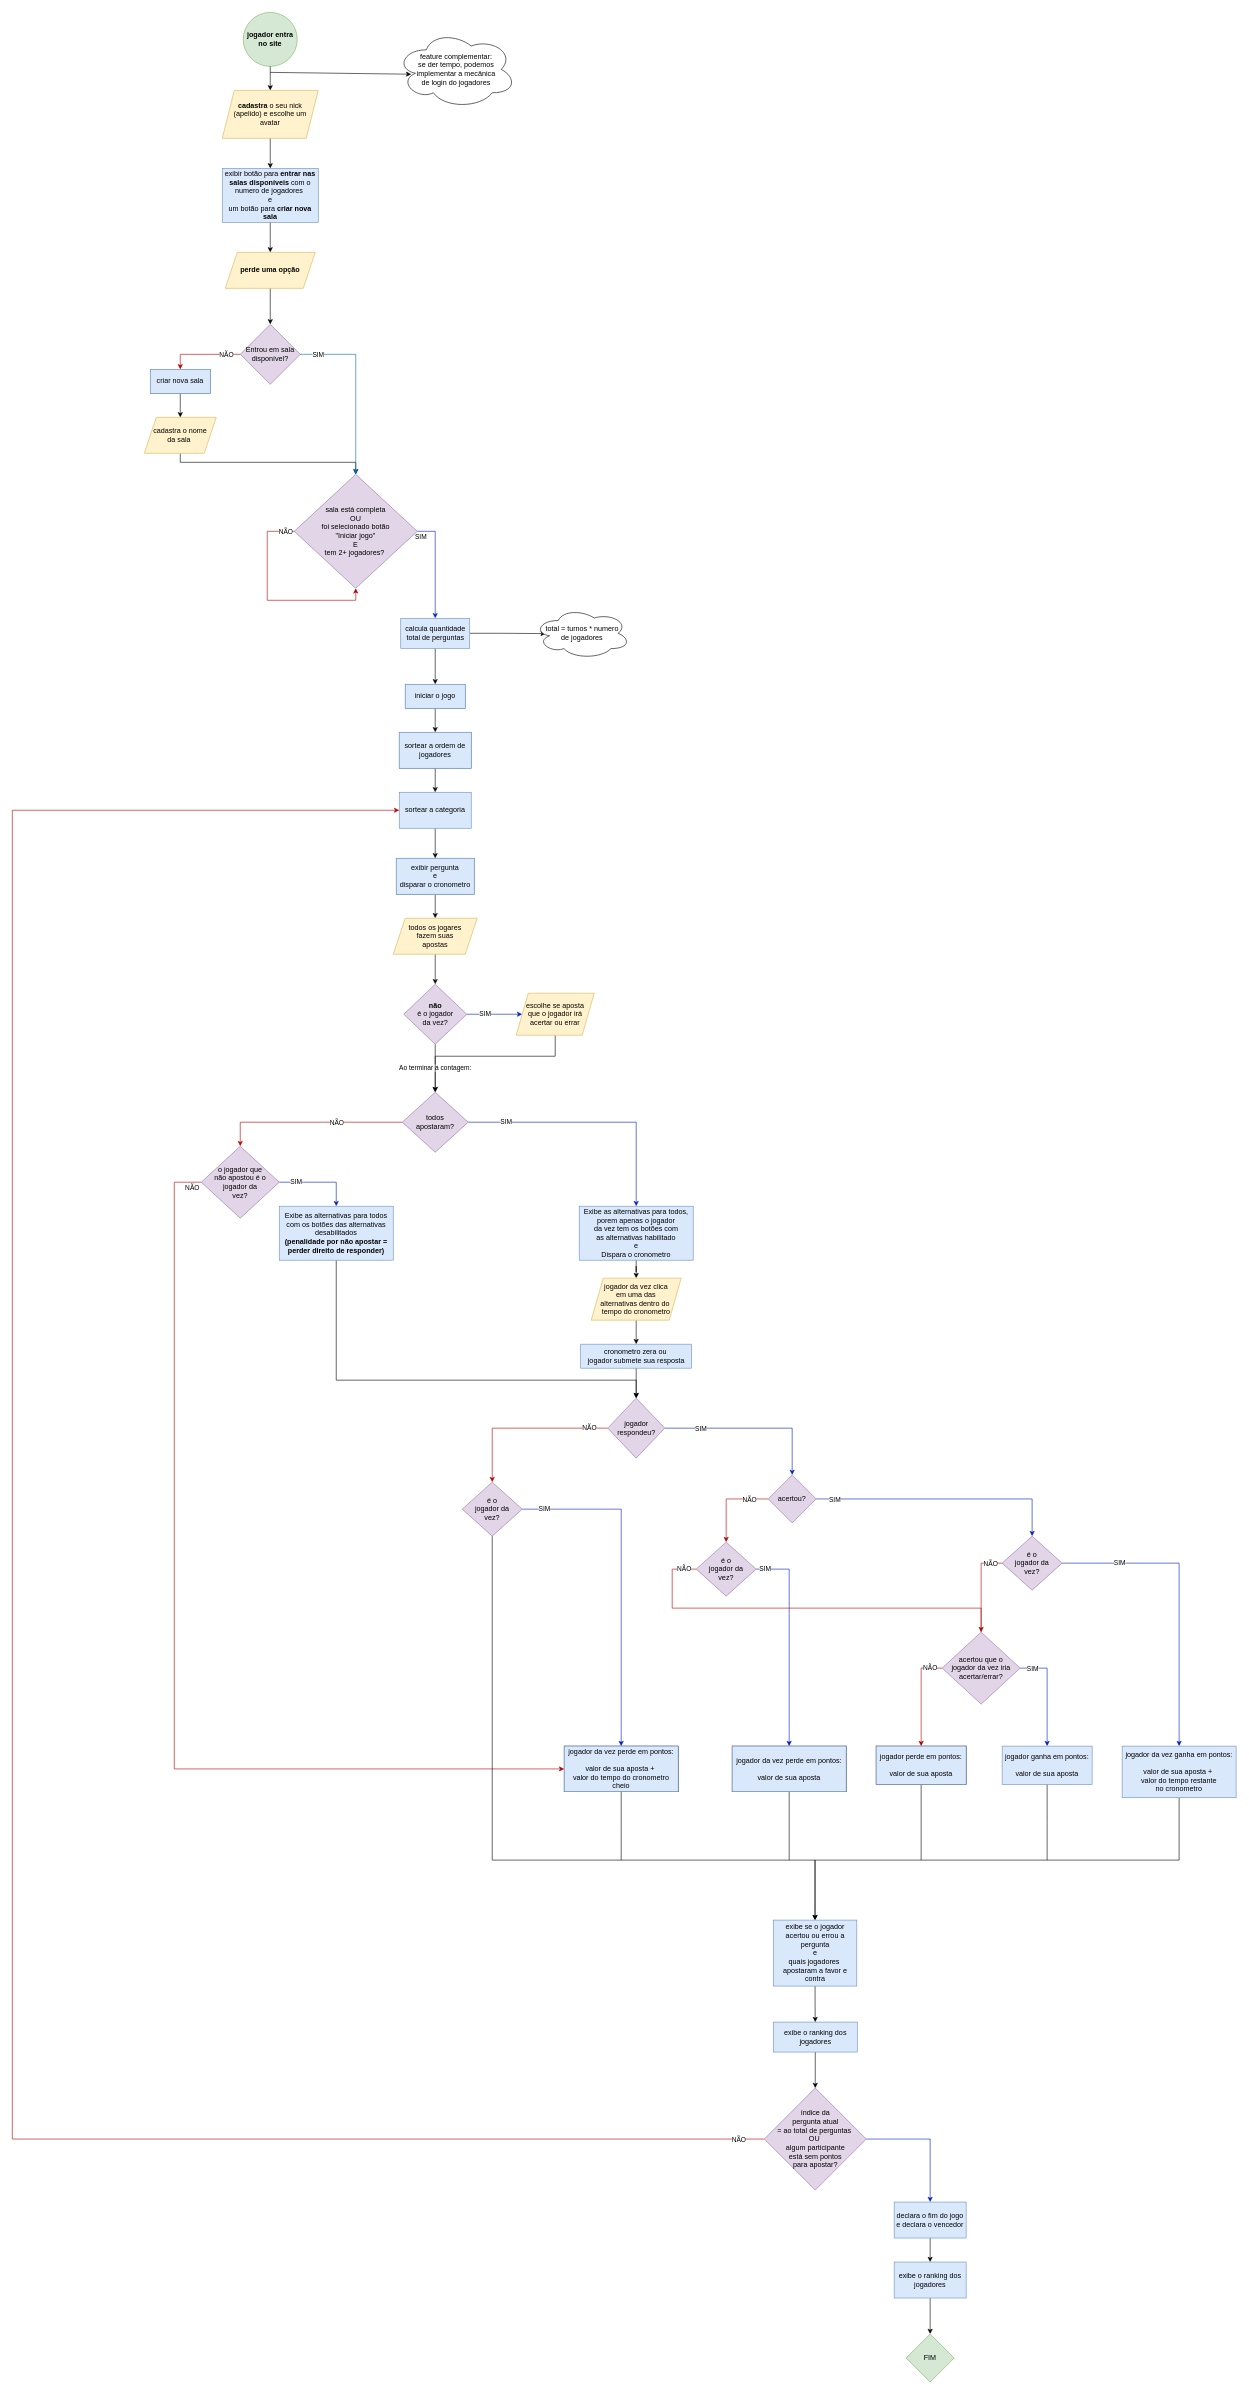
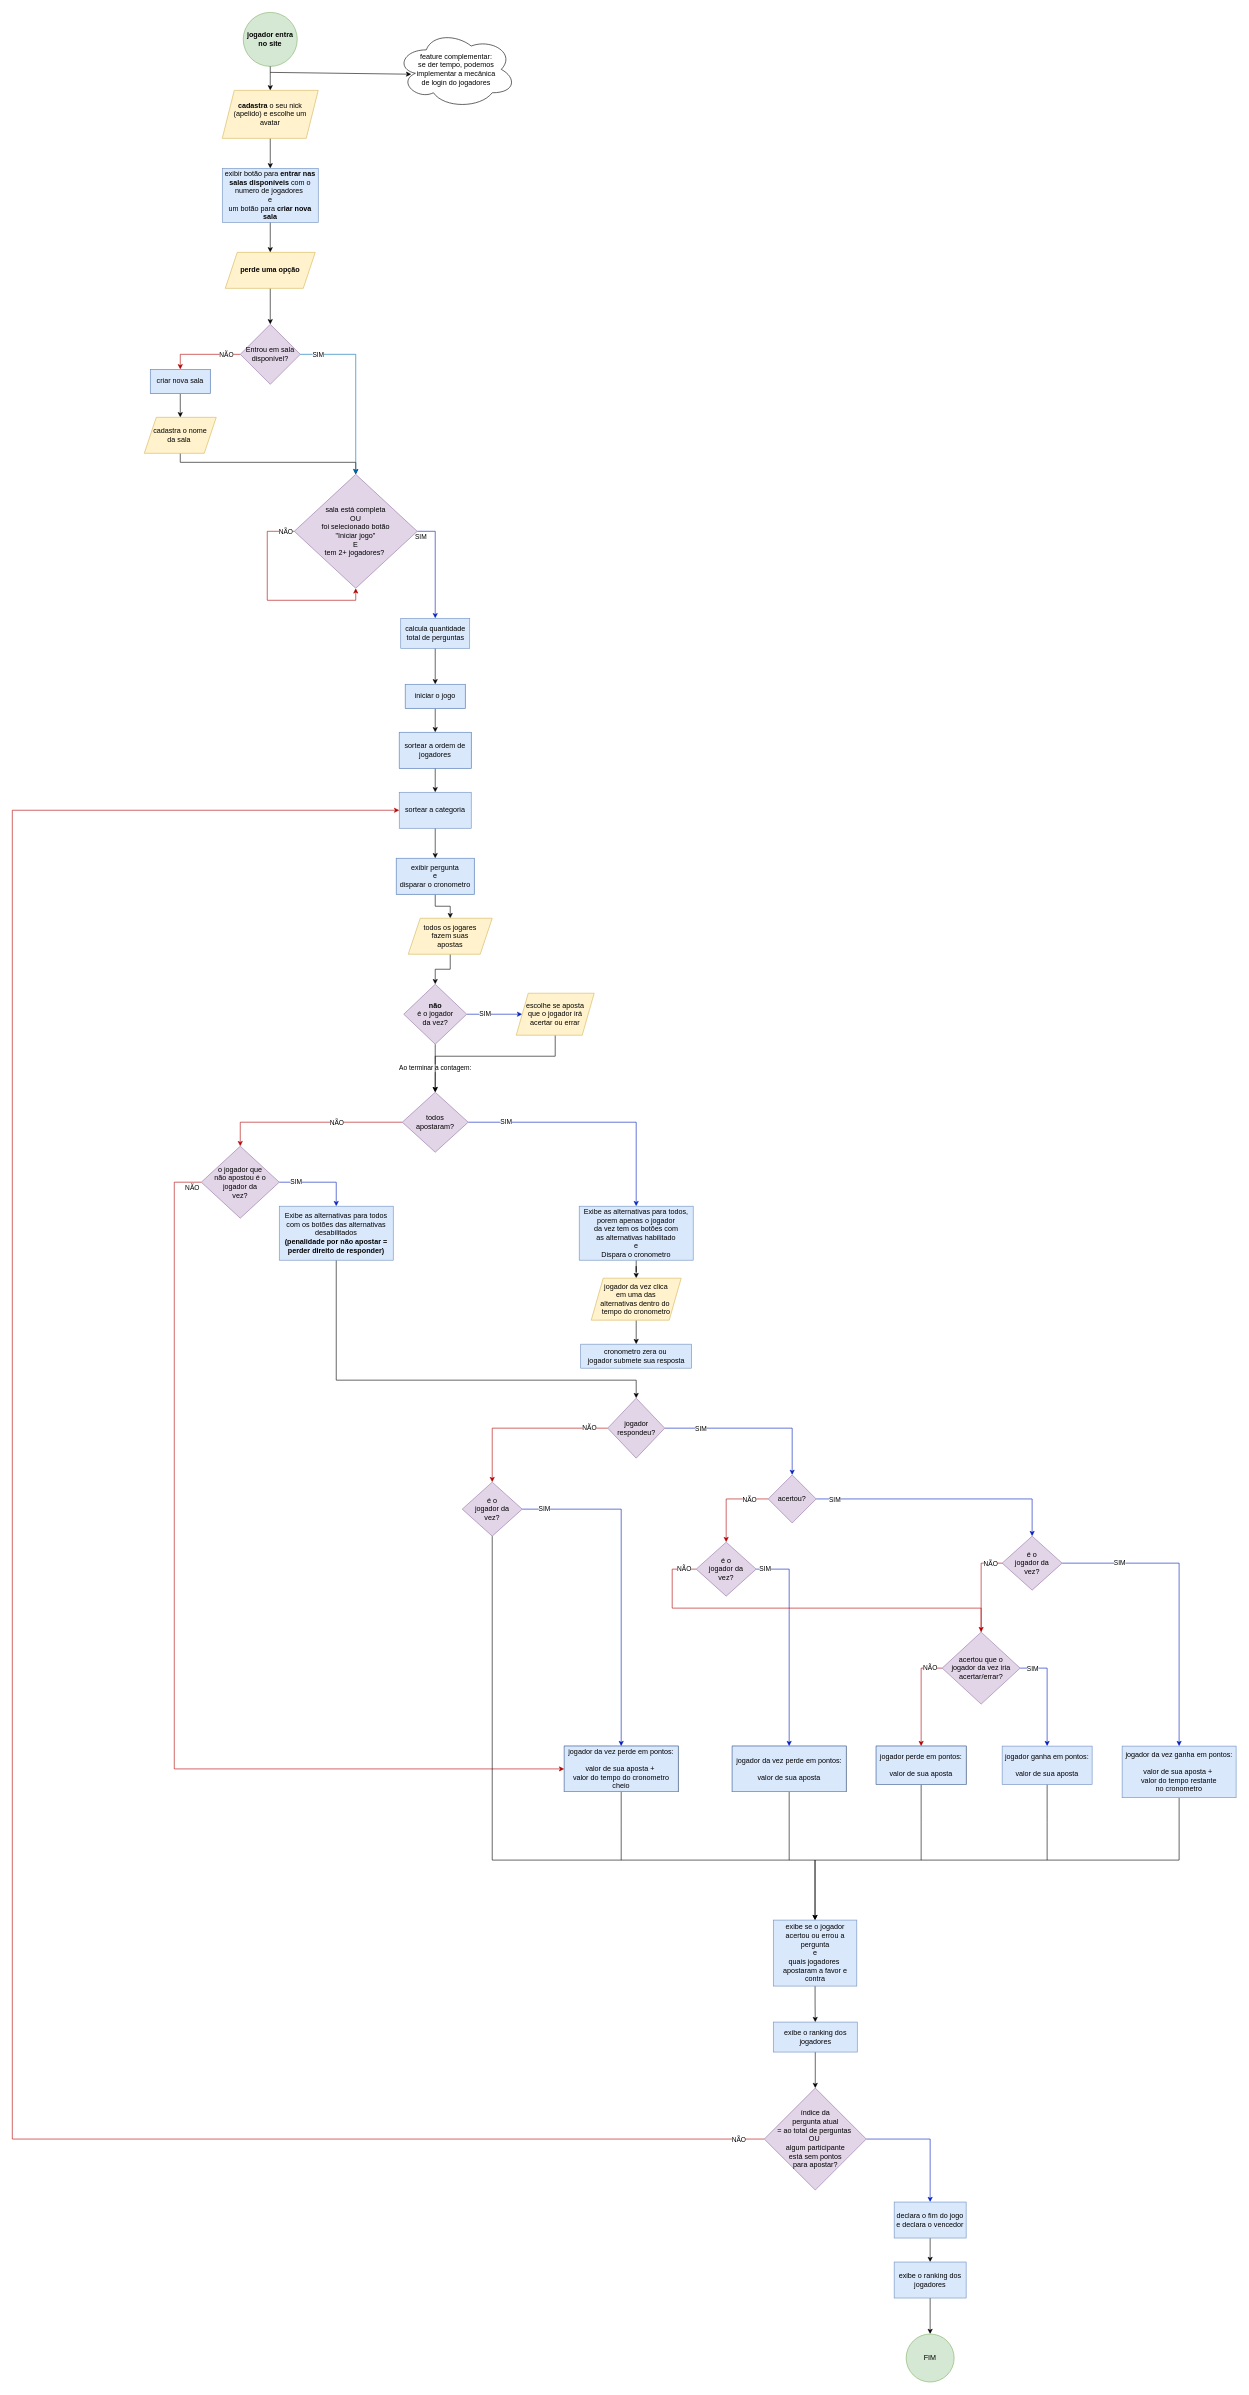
(505, 633) -> none
(582, 633) -> none
(435, 936) -> (450, 936)
(636, 1373) -> none
(930, 2358) -> (930, 2358)
